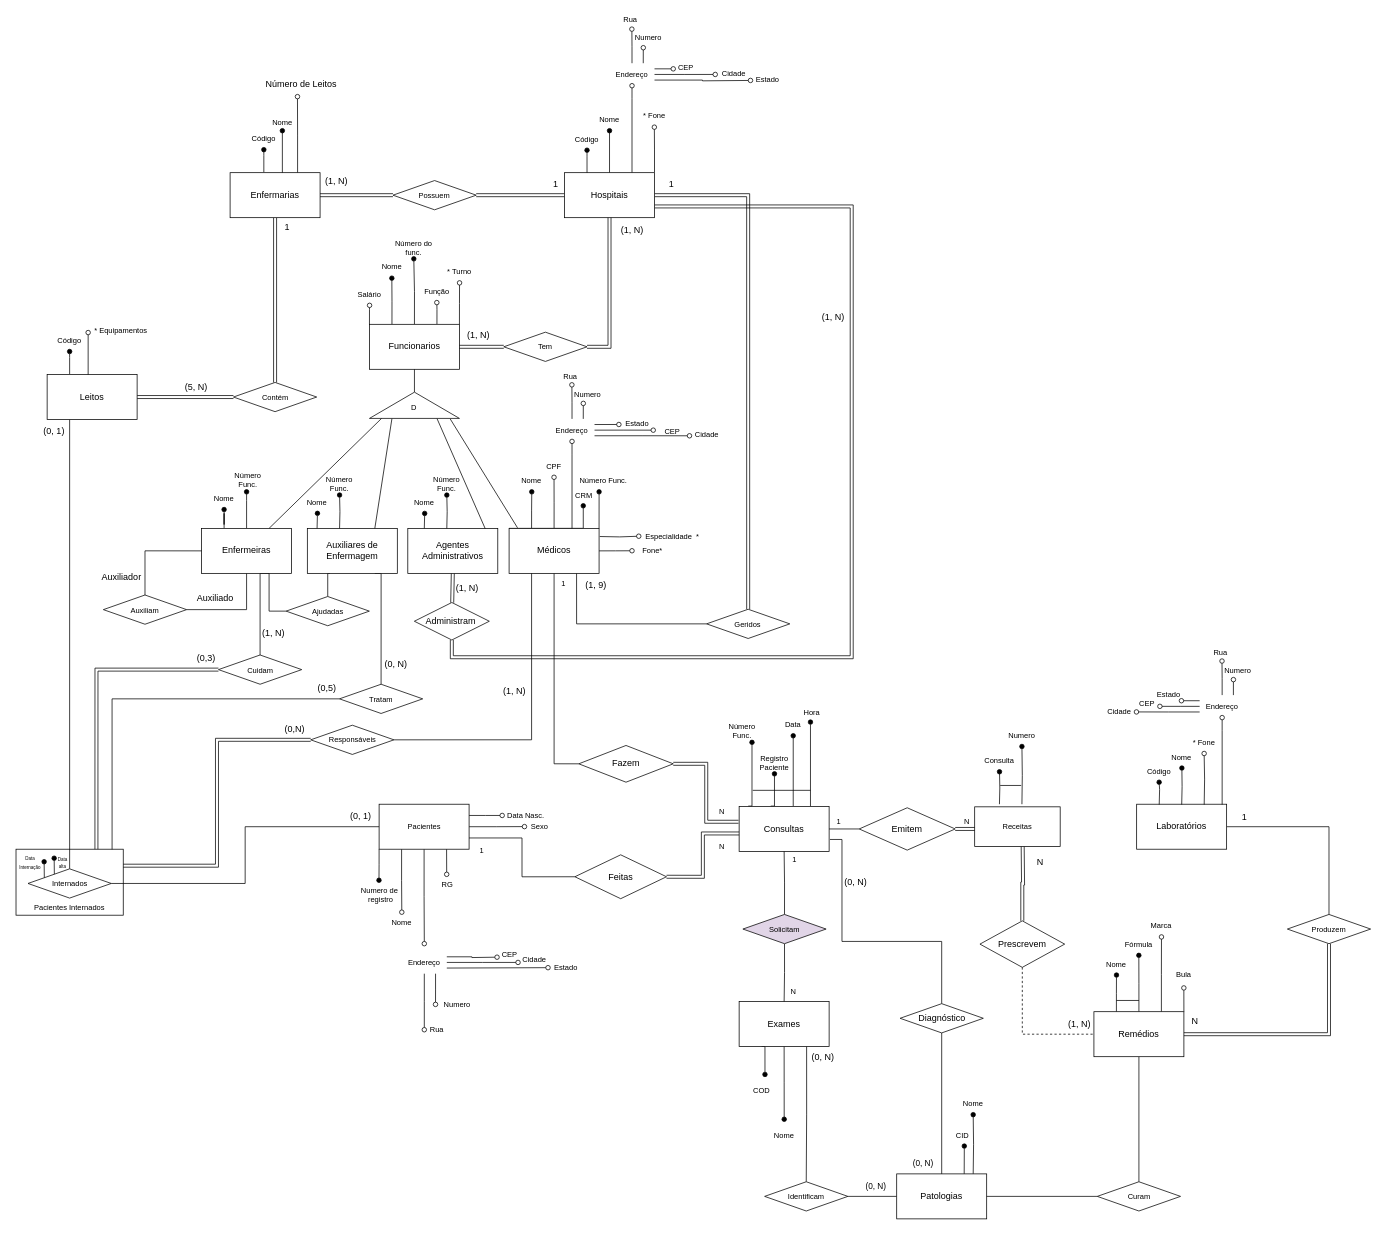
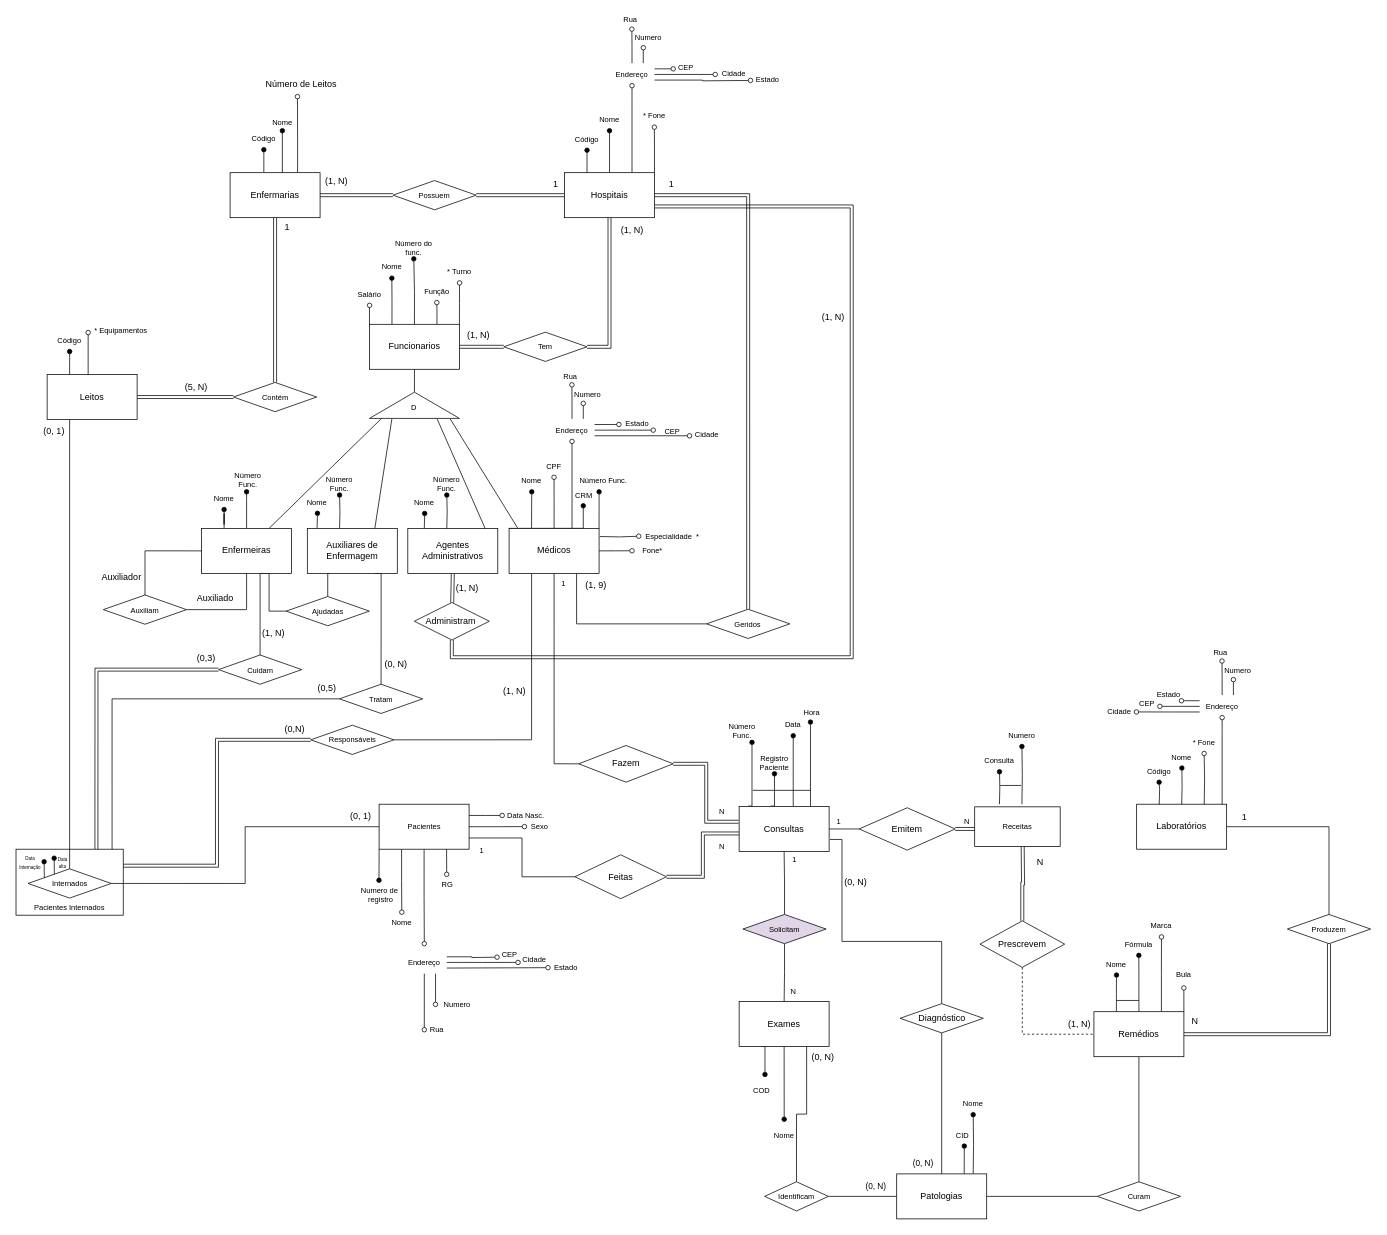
(806, 1197) -> (796, 1197)
